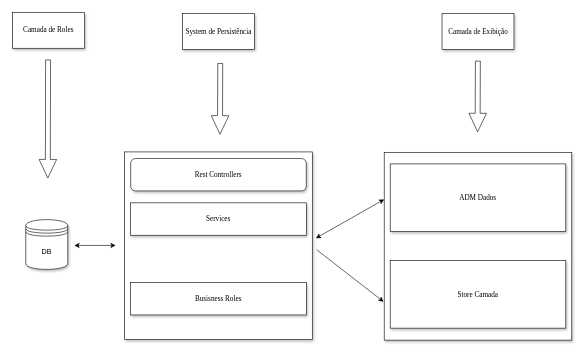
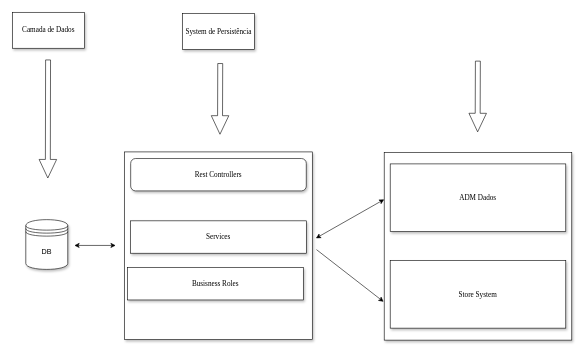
(48, 30) -> (48, 30)
(478, 32) -> none
(218, 219) -> (218, 237)
(478, 295) -> (478, 295)
(218, 299) -> (215, 284)
